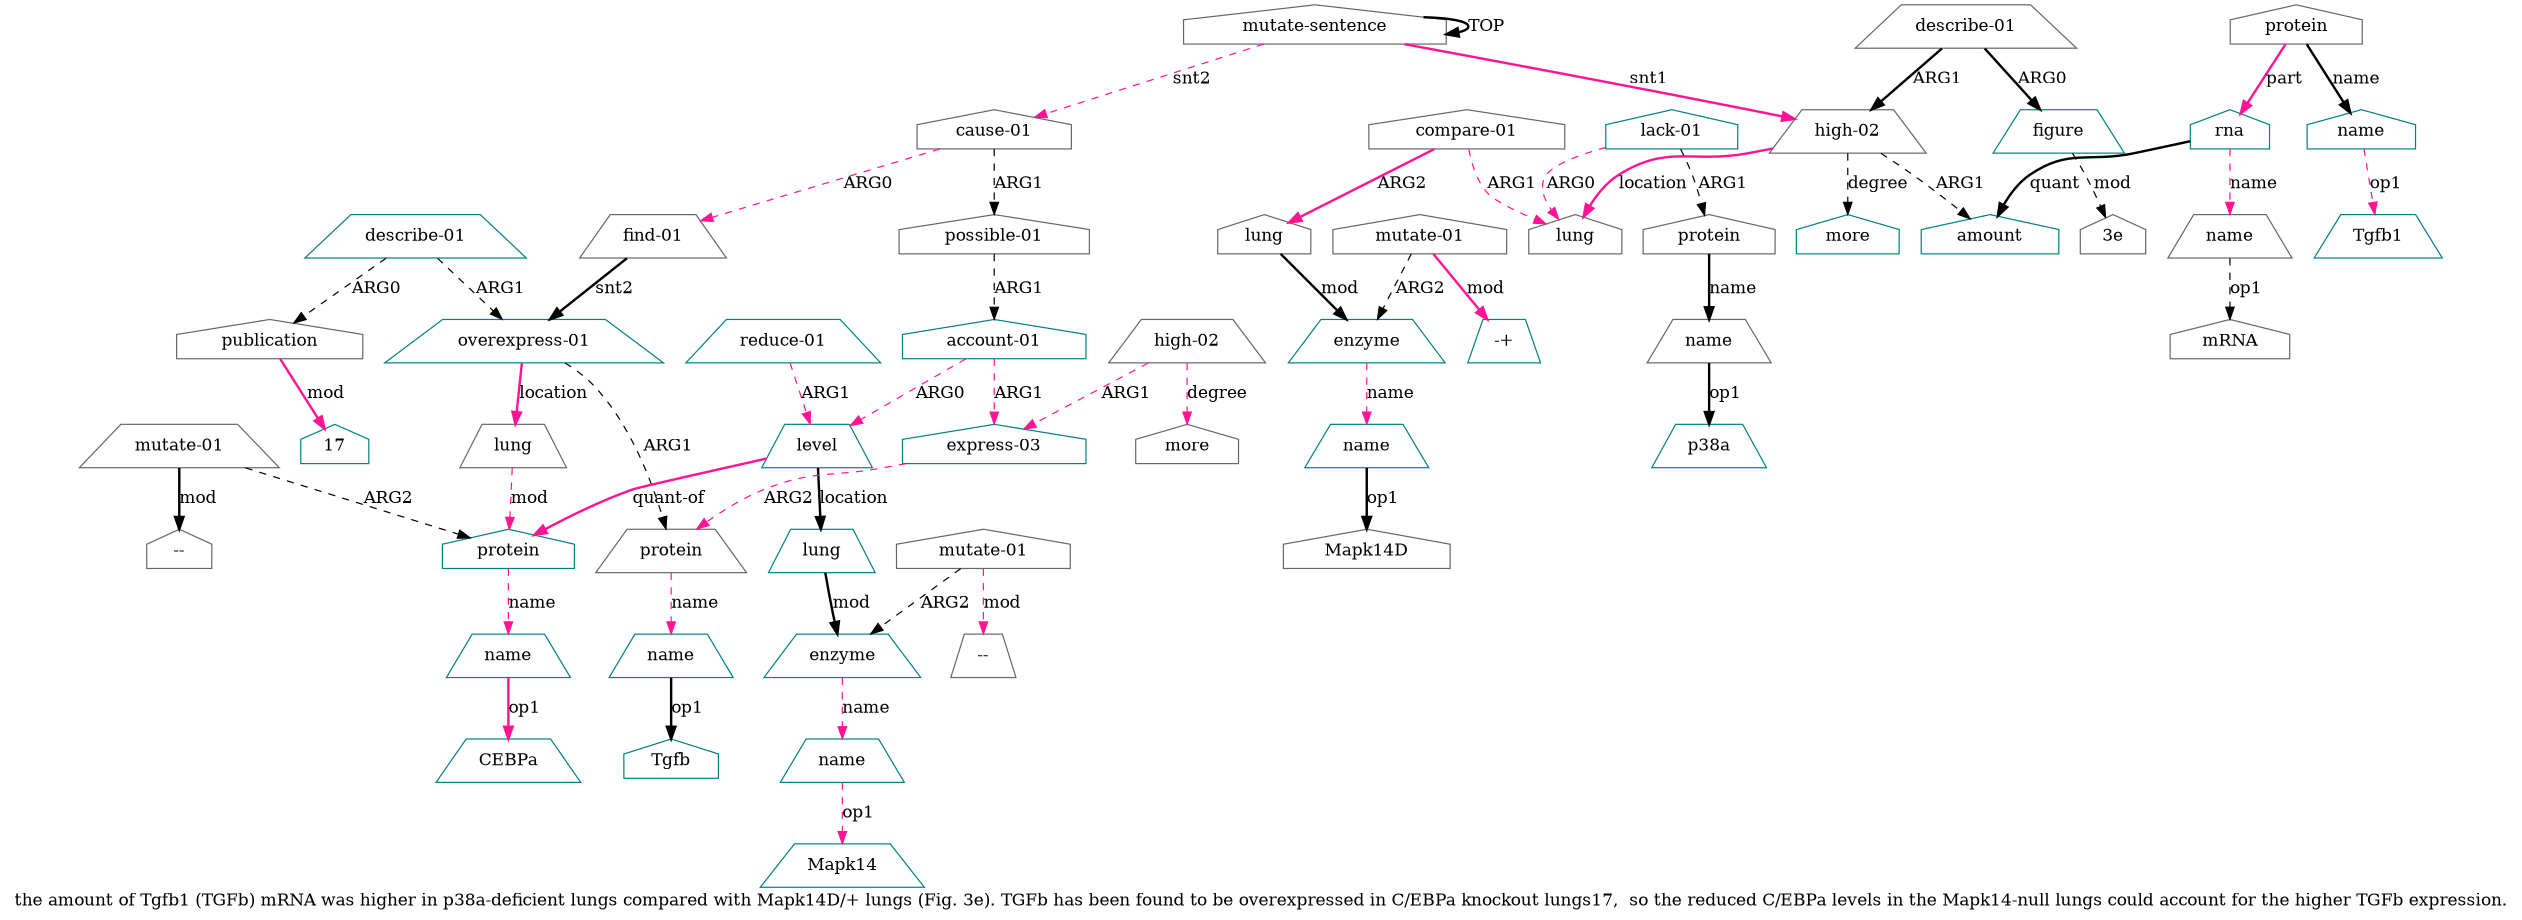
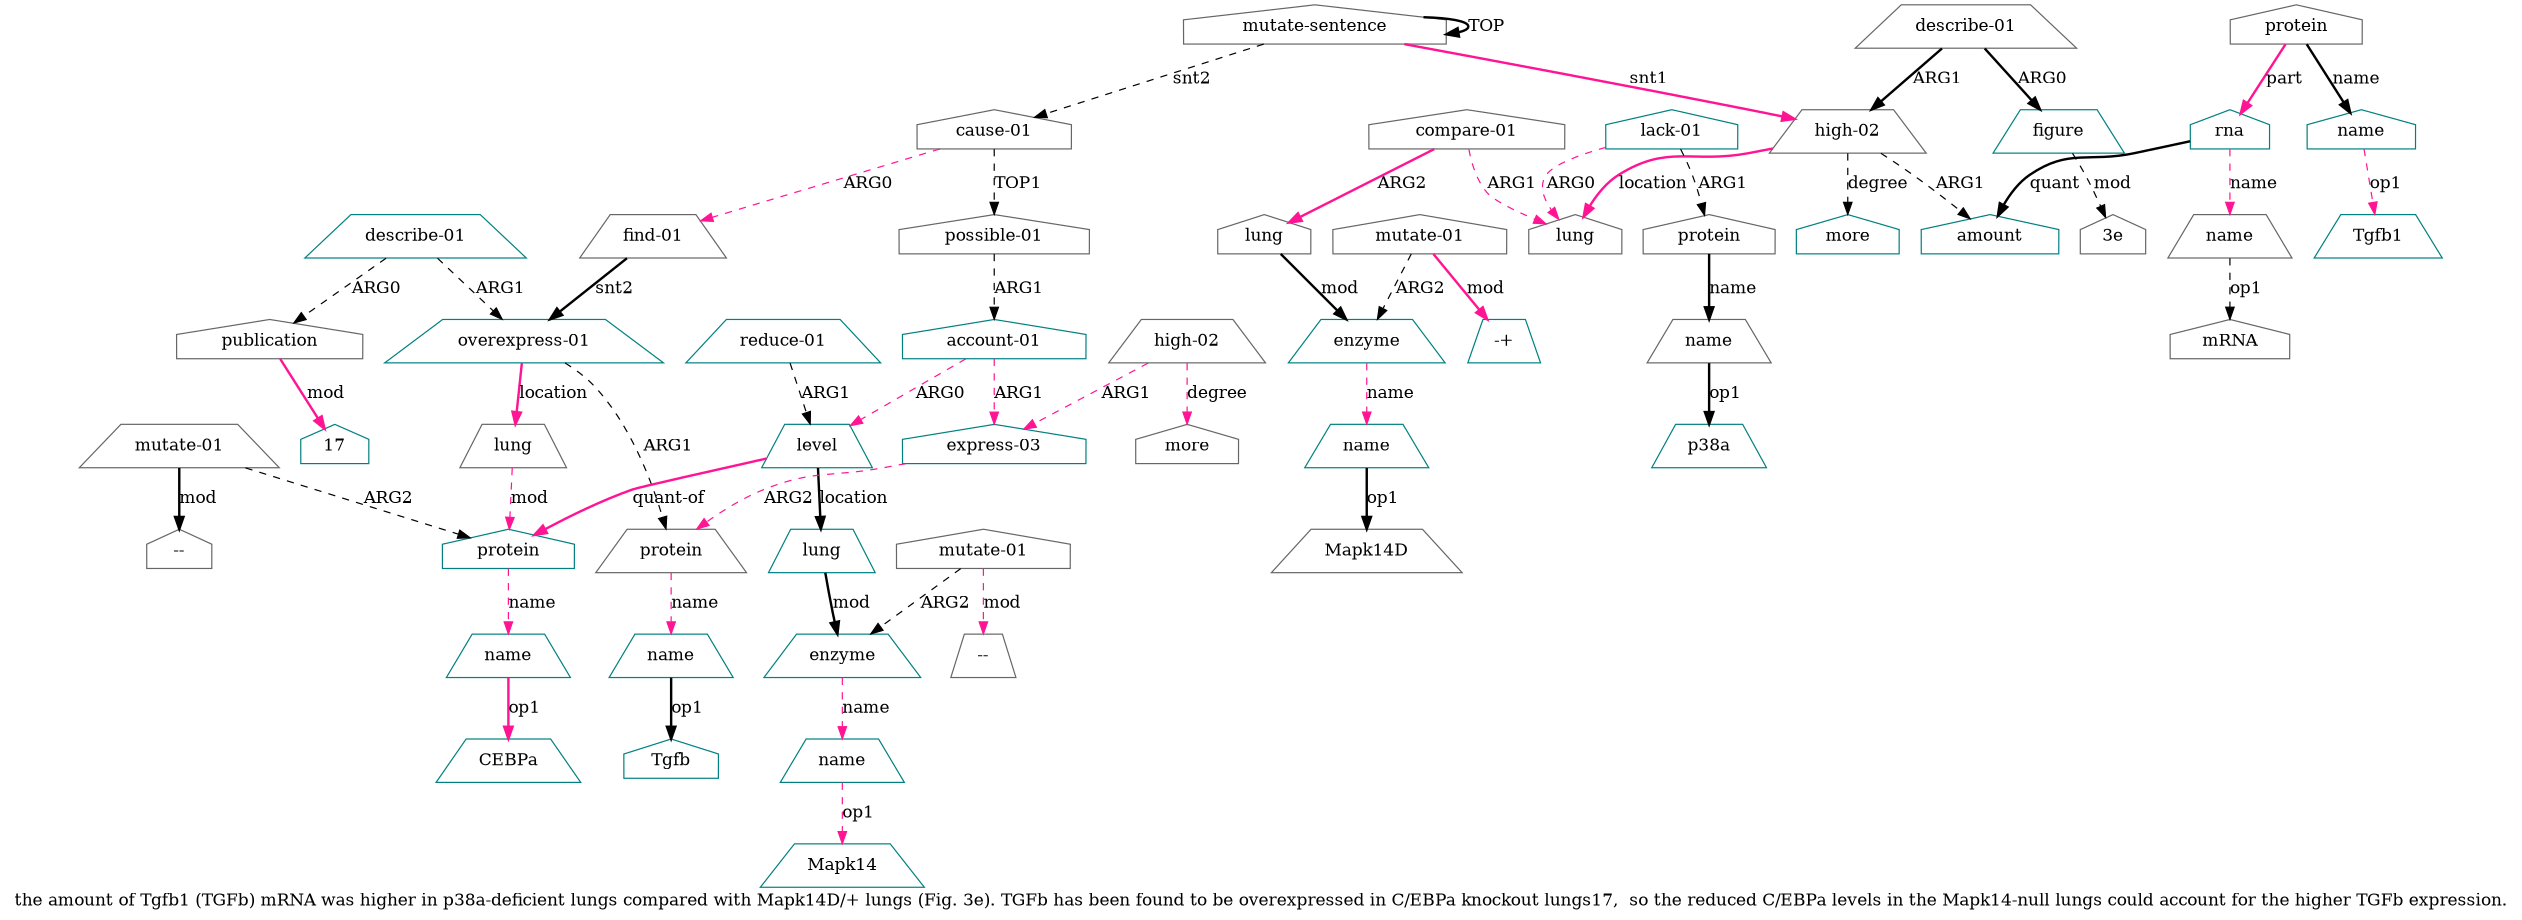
(1155, 79) -> (1155, 79)
(1019, 184) -> (1018, 184)
(798, 388) -> (798, 388)
(1367, 551) -> (1367, 551)
